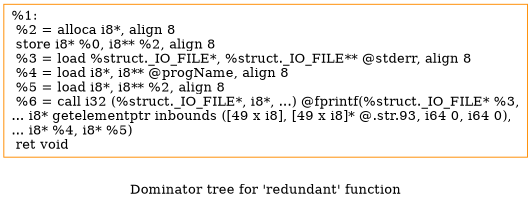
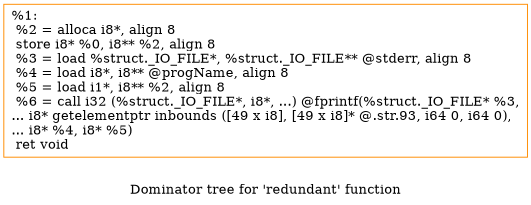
(118, 87) -> (118, 87)
